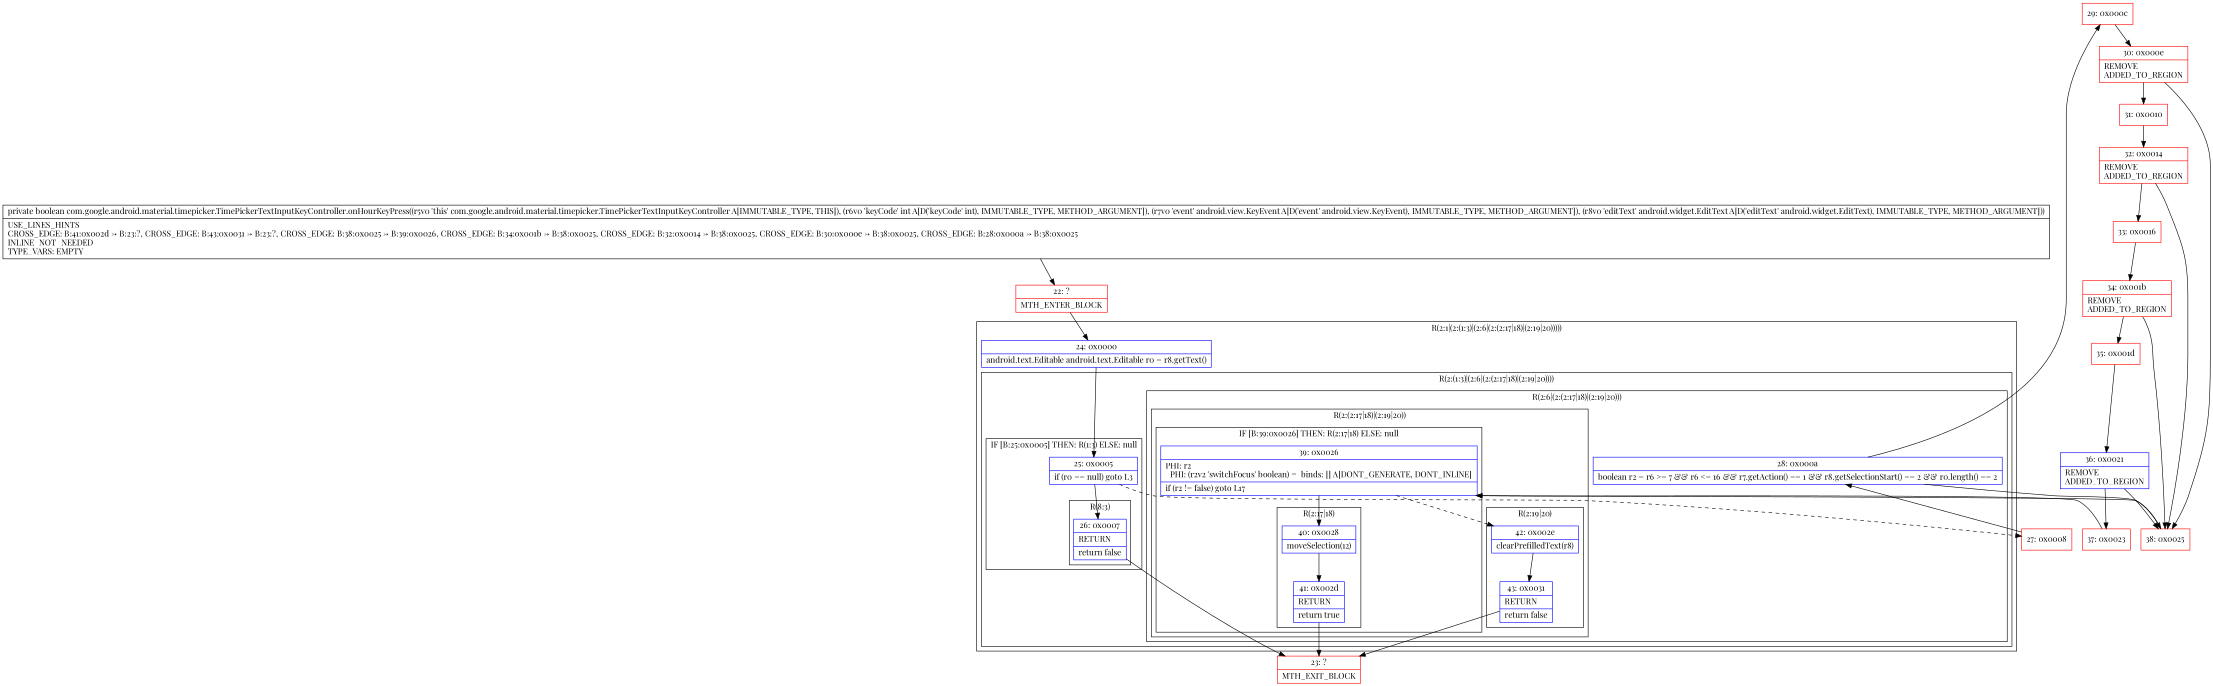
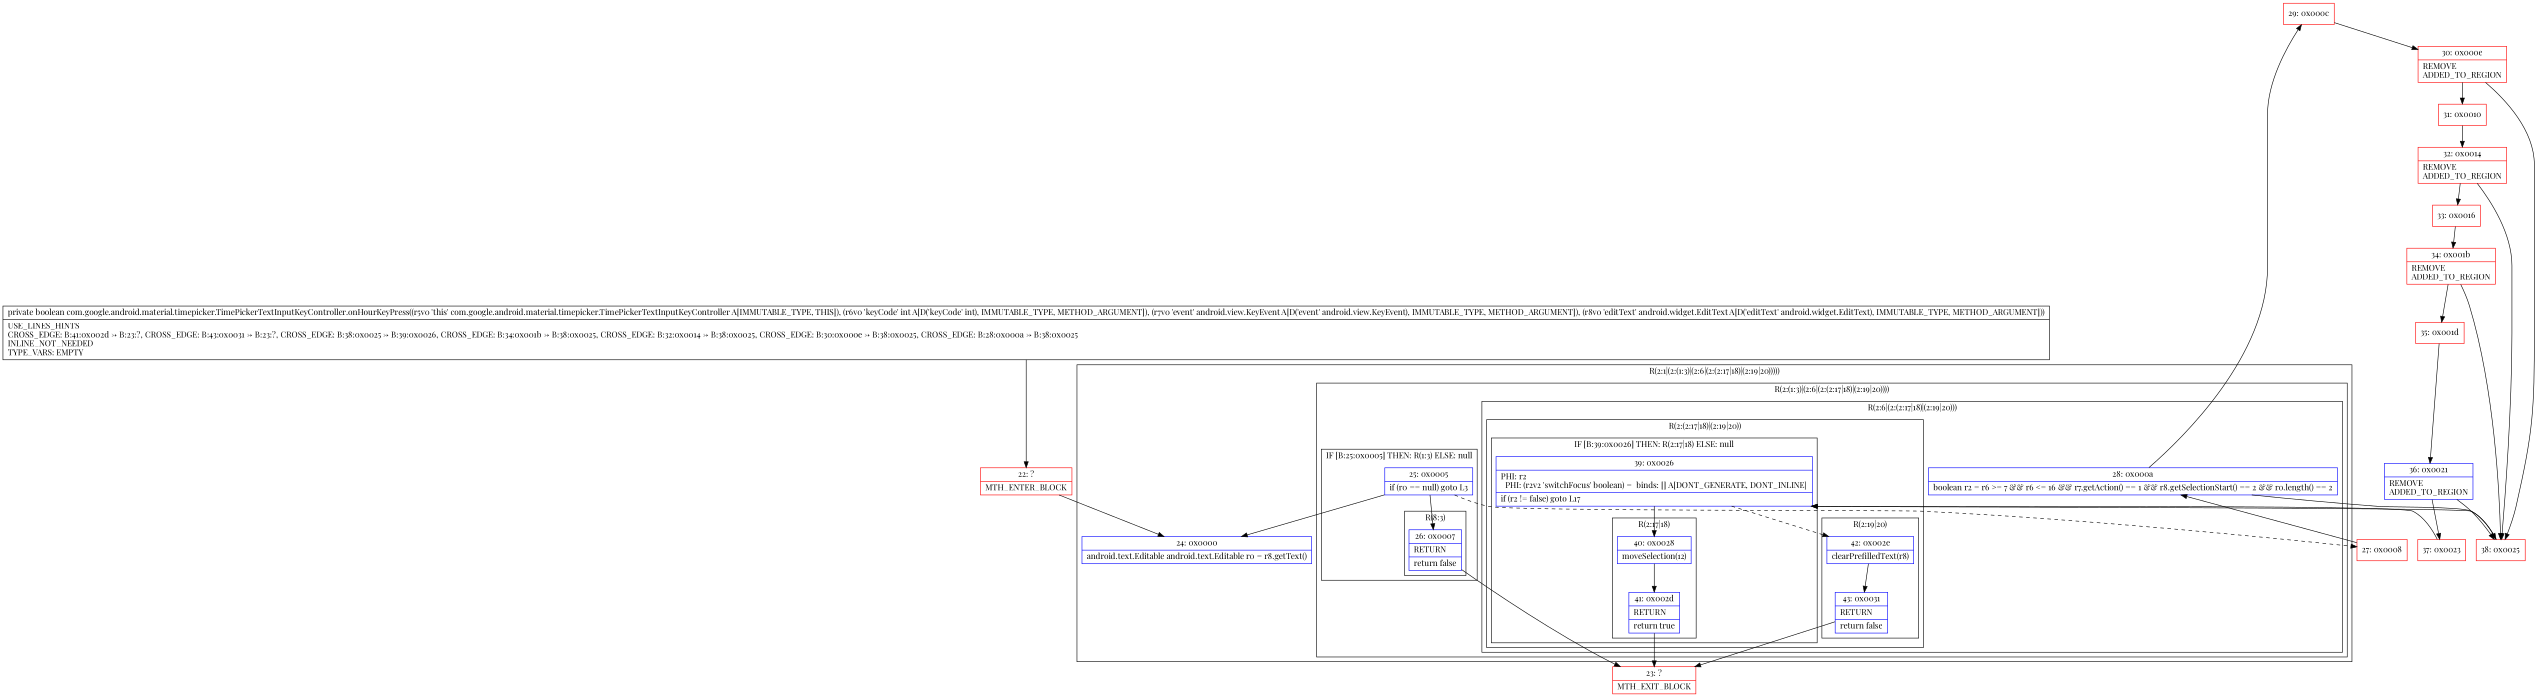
(1095, 409) -> (1312, 516)
